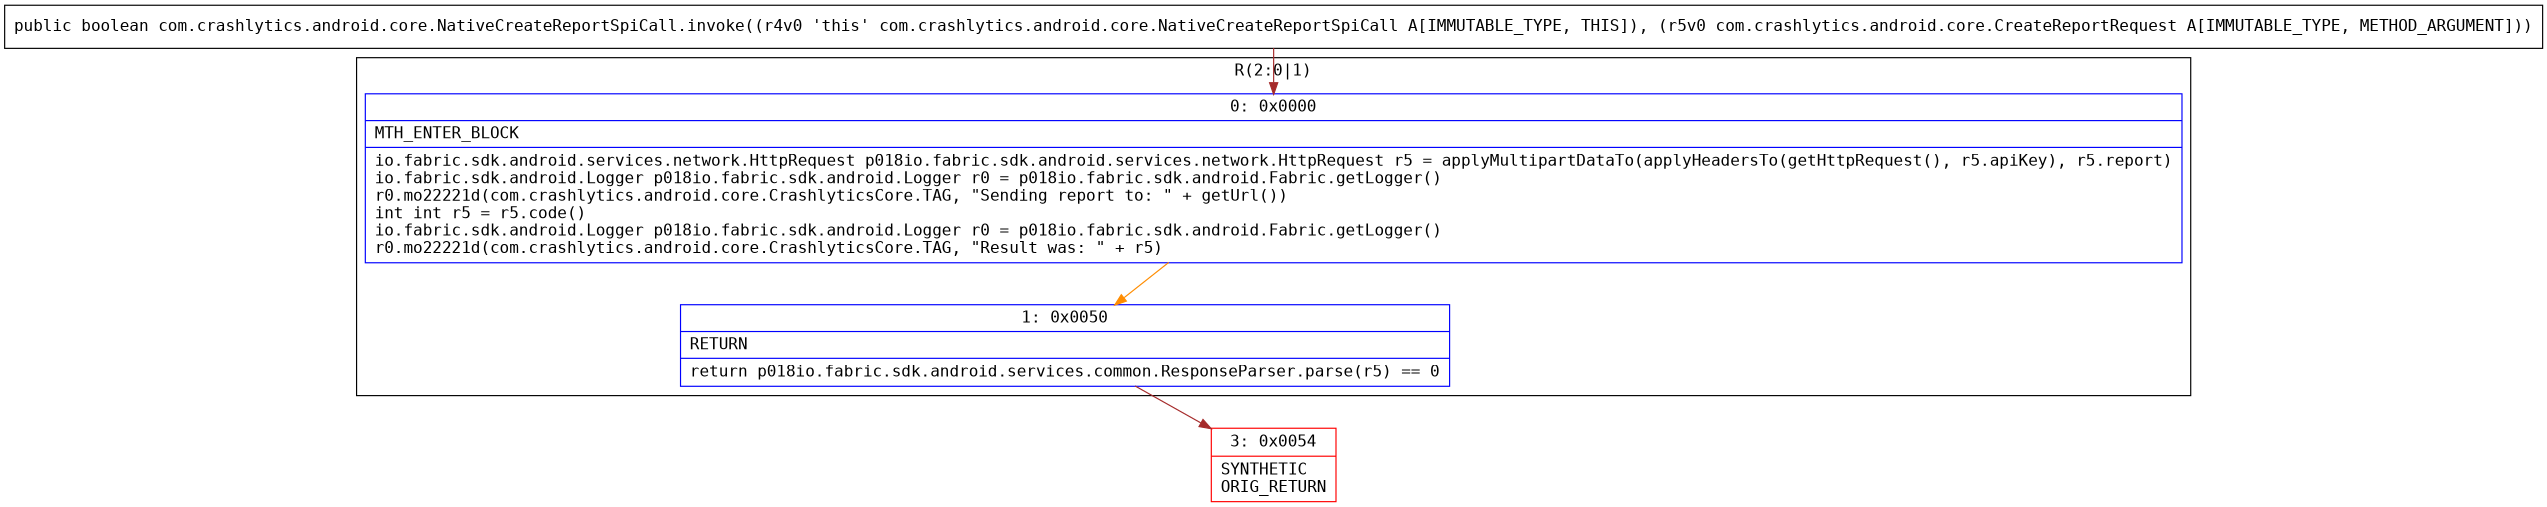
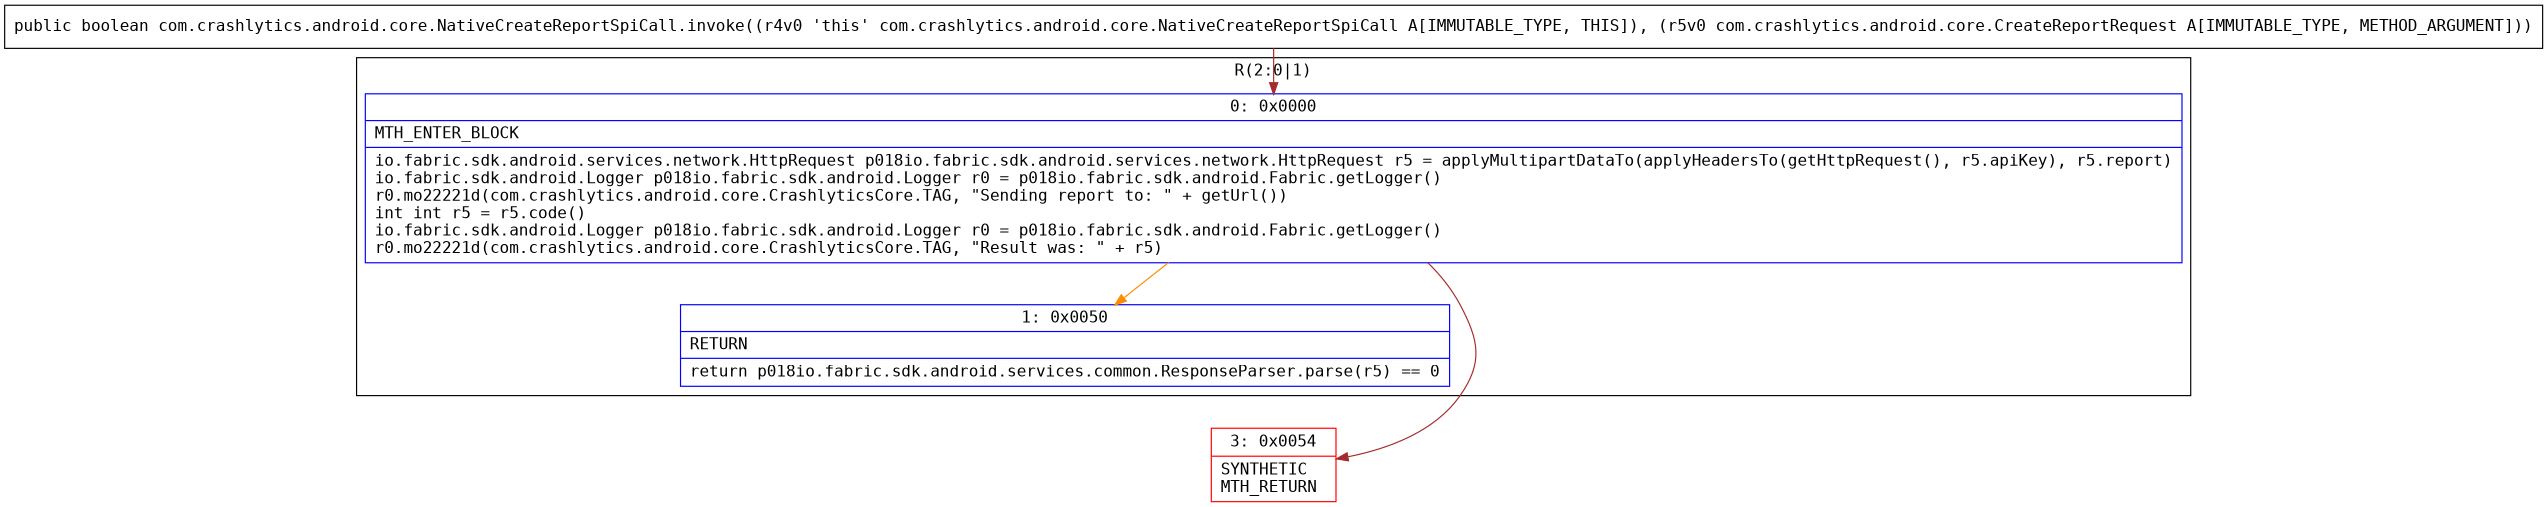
(1168, 404) -> (1465, 387)
(1274, 487) -> (1269, 487)
